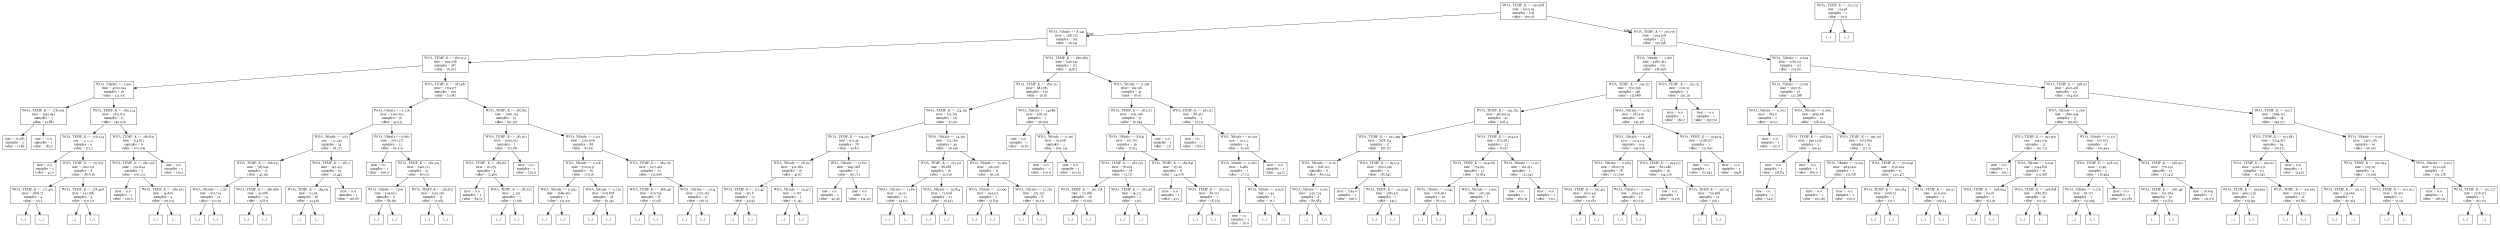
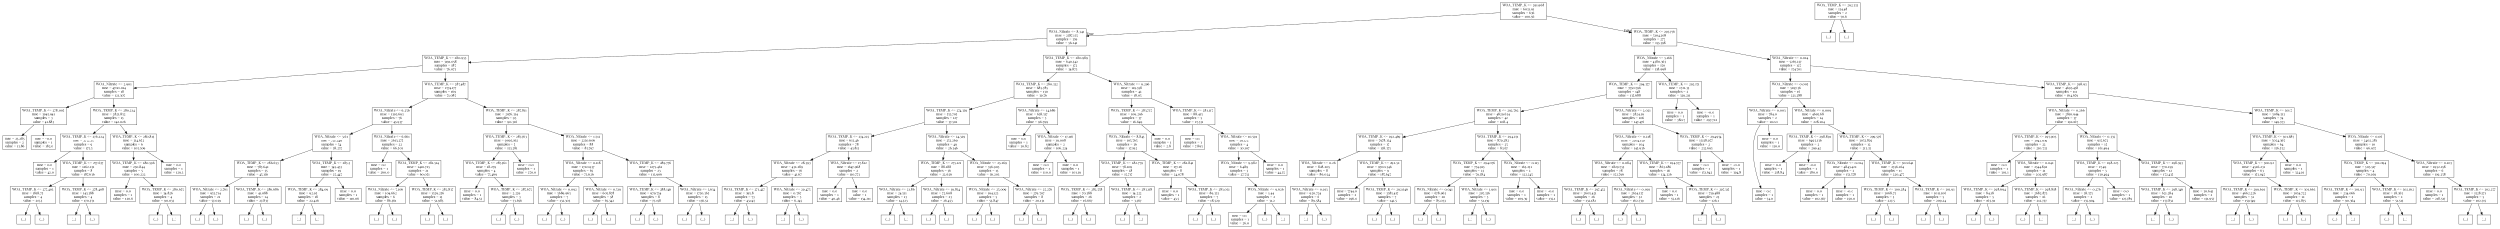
(1769, 181) -> (1753, 155)
(1239, 194) -> (1253, 207)
